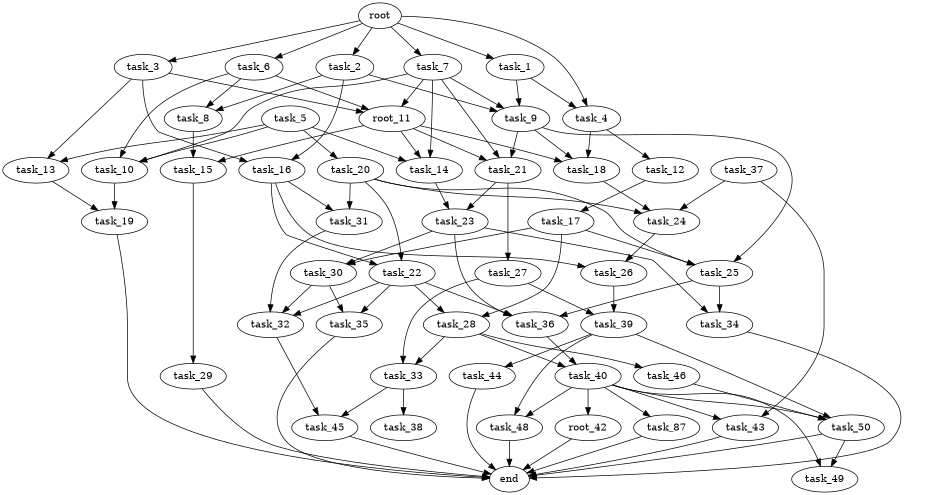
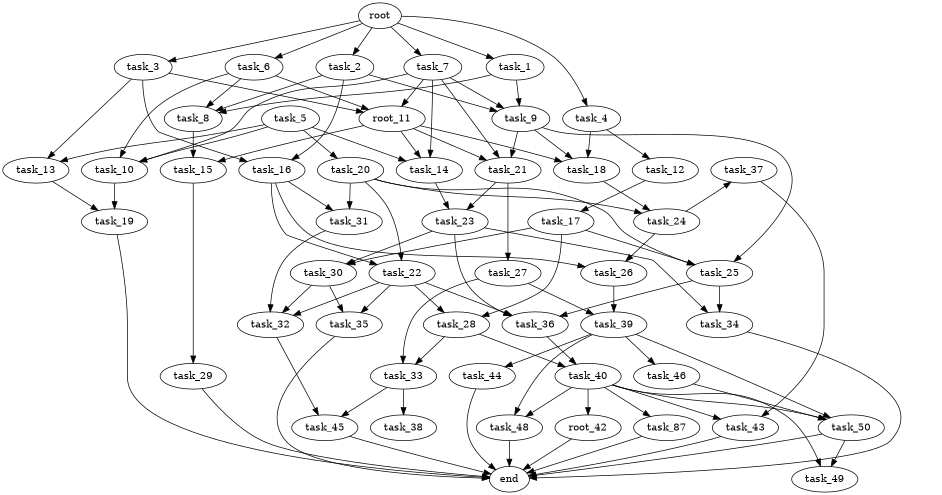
(550, 91) -> (359, 94)
(705, 193) -> (706, 199)
(542, 347) -> (638, 348)
